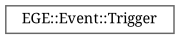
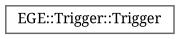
(90, 20) -> (90, 20)
